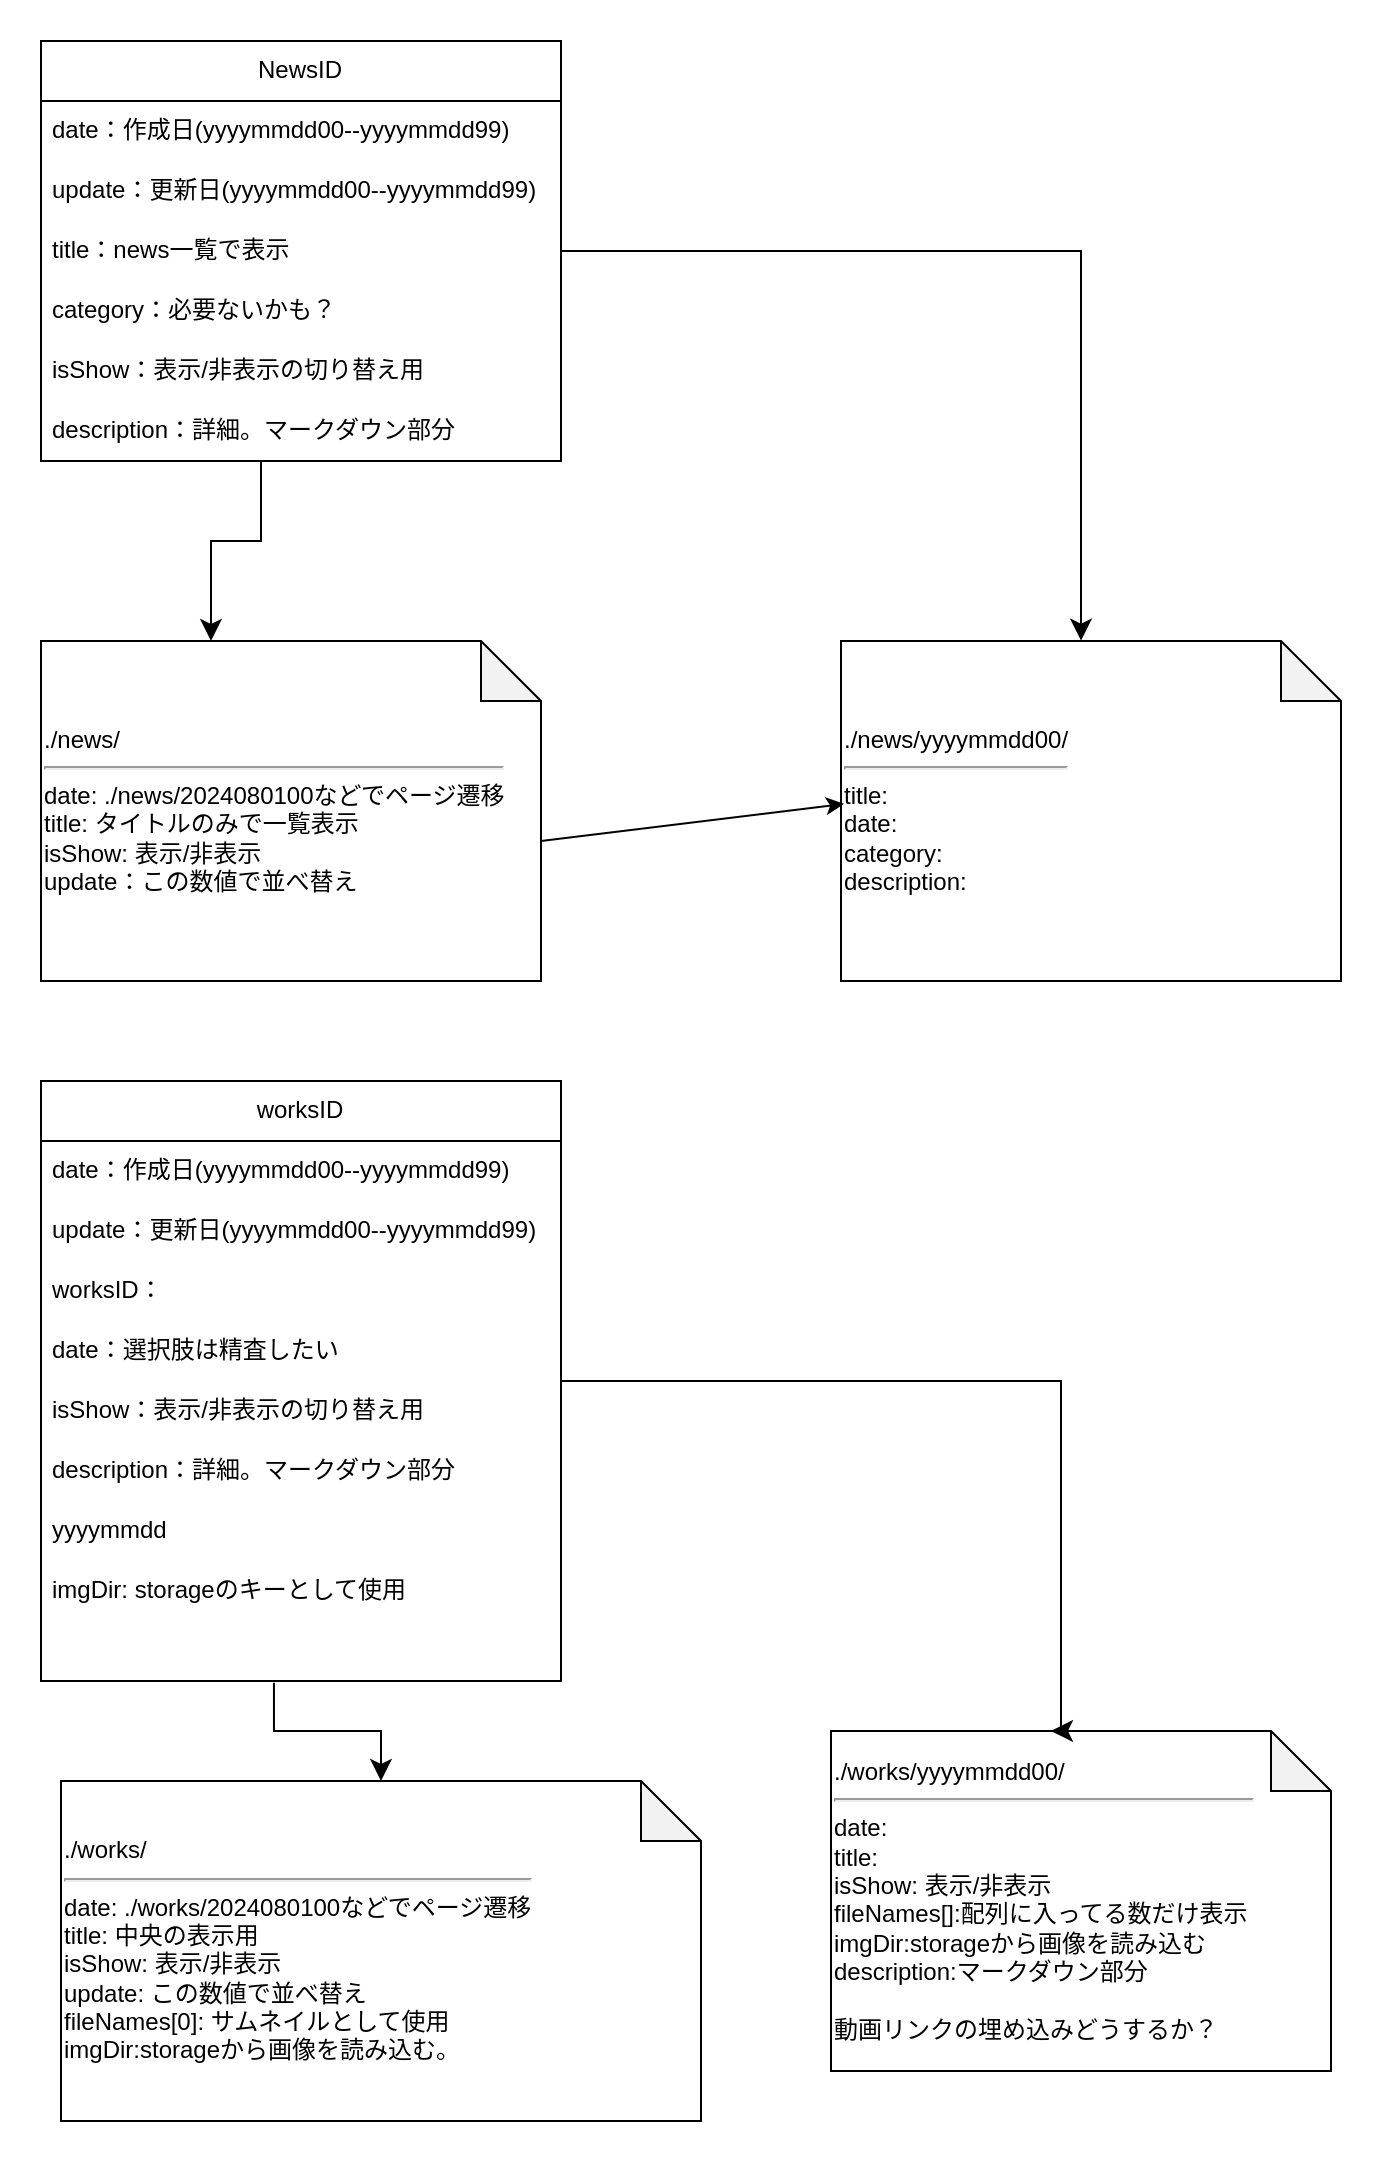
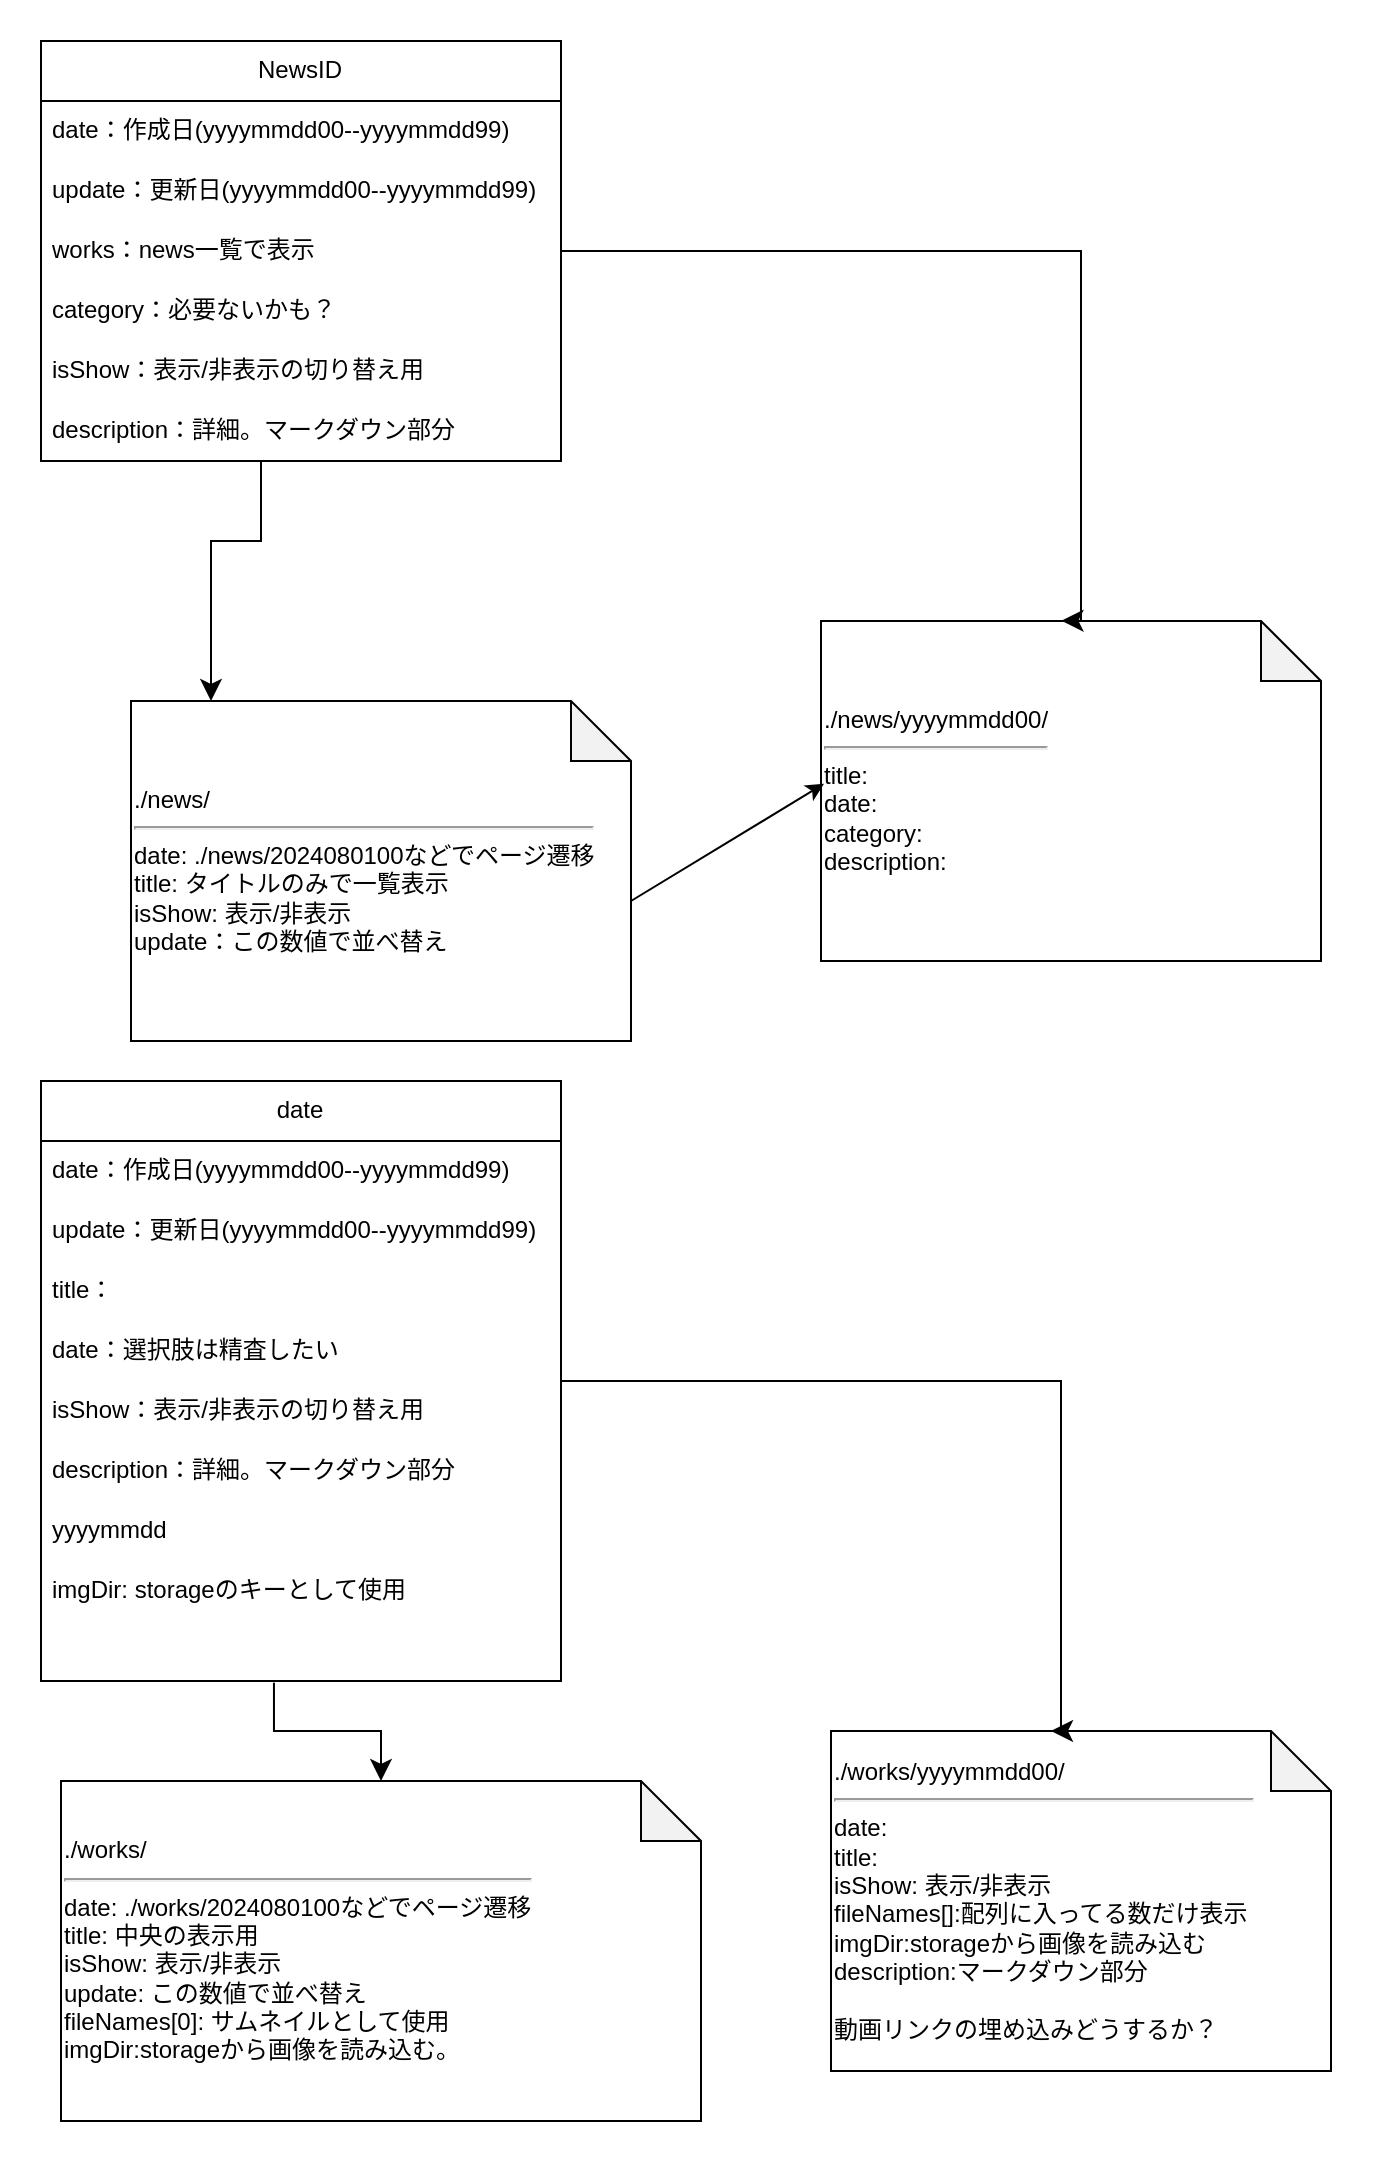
(179, 251) -> (185, 251)
(291, 811) -> (381, 871)
(1091, 811) -> (1071, 791)
(301, 1111) -> (301, 1111)
(112, 1291) -> (92, 1291)
